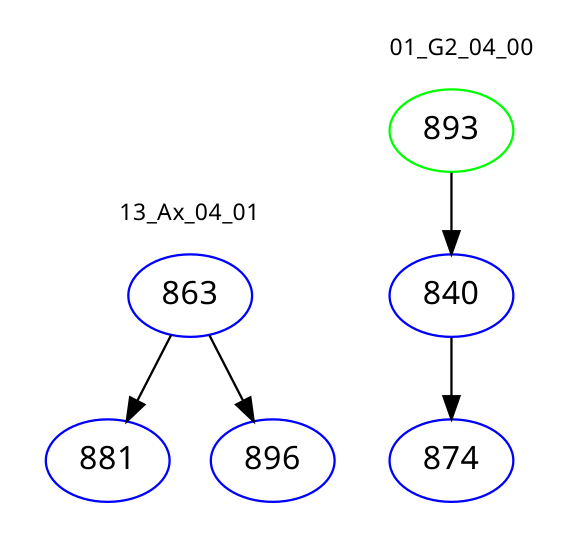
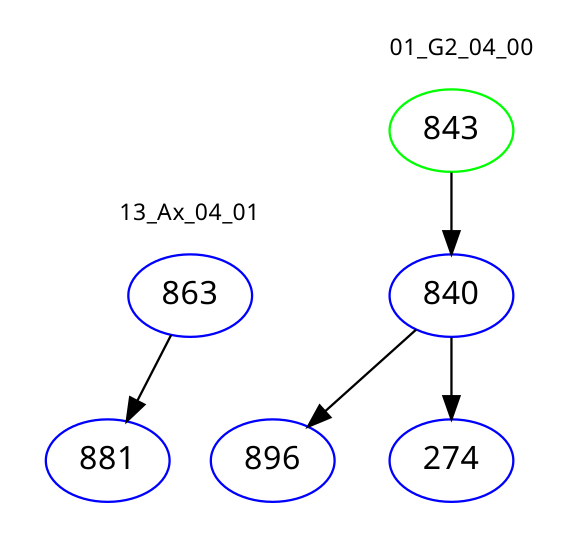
(451, 131) -> (451, 131)
(226, 368) -> (387, 356)
(451, 461) -> (451, 461)
